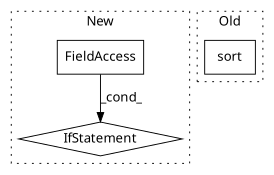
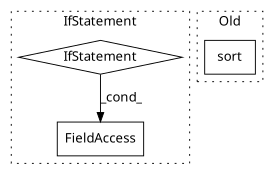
(100, 22) -> (100, 22)
(100, 93) -> (100, 93)
